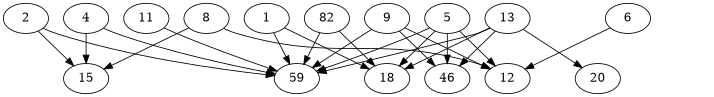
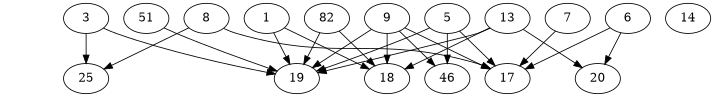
(26, 18) -> none
(86, 18) -> (86, 18)
(146, 18) -> (146, 18)
none -> (568, 18)
none -> (688, 18)
(420, 45) -> (387, 40)
(481, 45) -> none
none -> (615, 45)
(86, 79) -> (86, 79)
(297, 79) -> (297, 79)
(508, 79) -> (508, 79)
